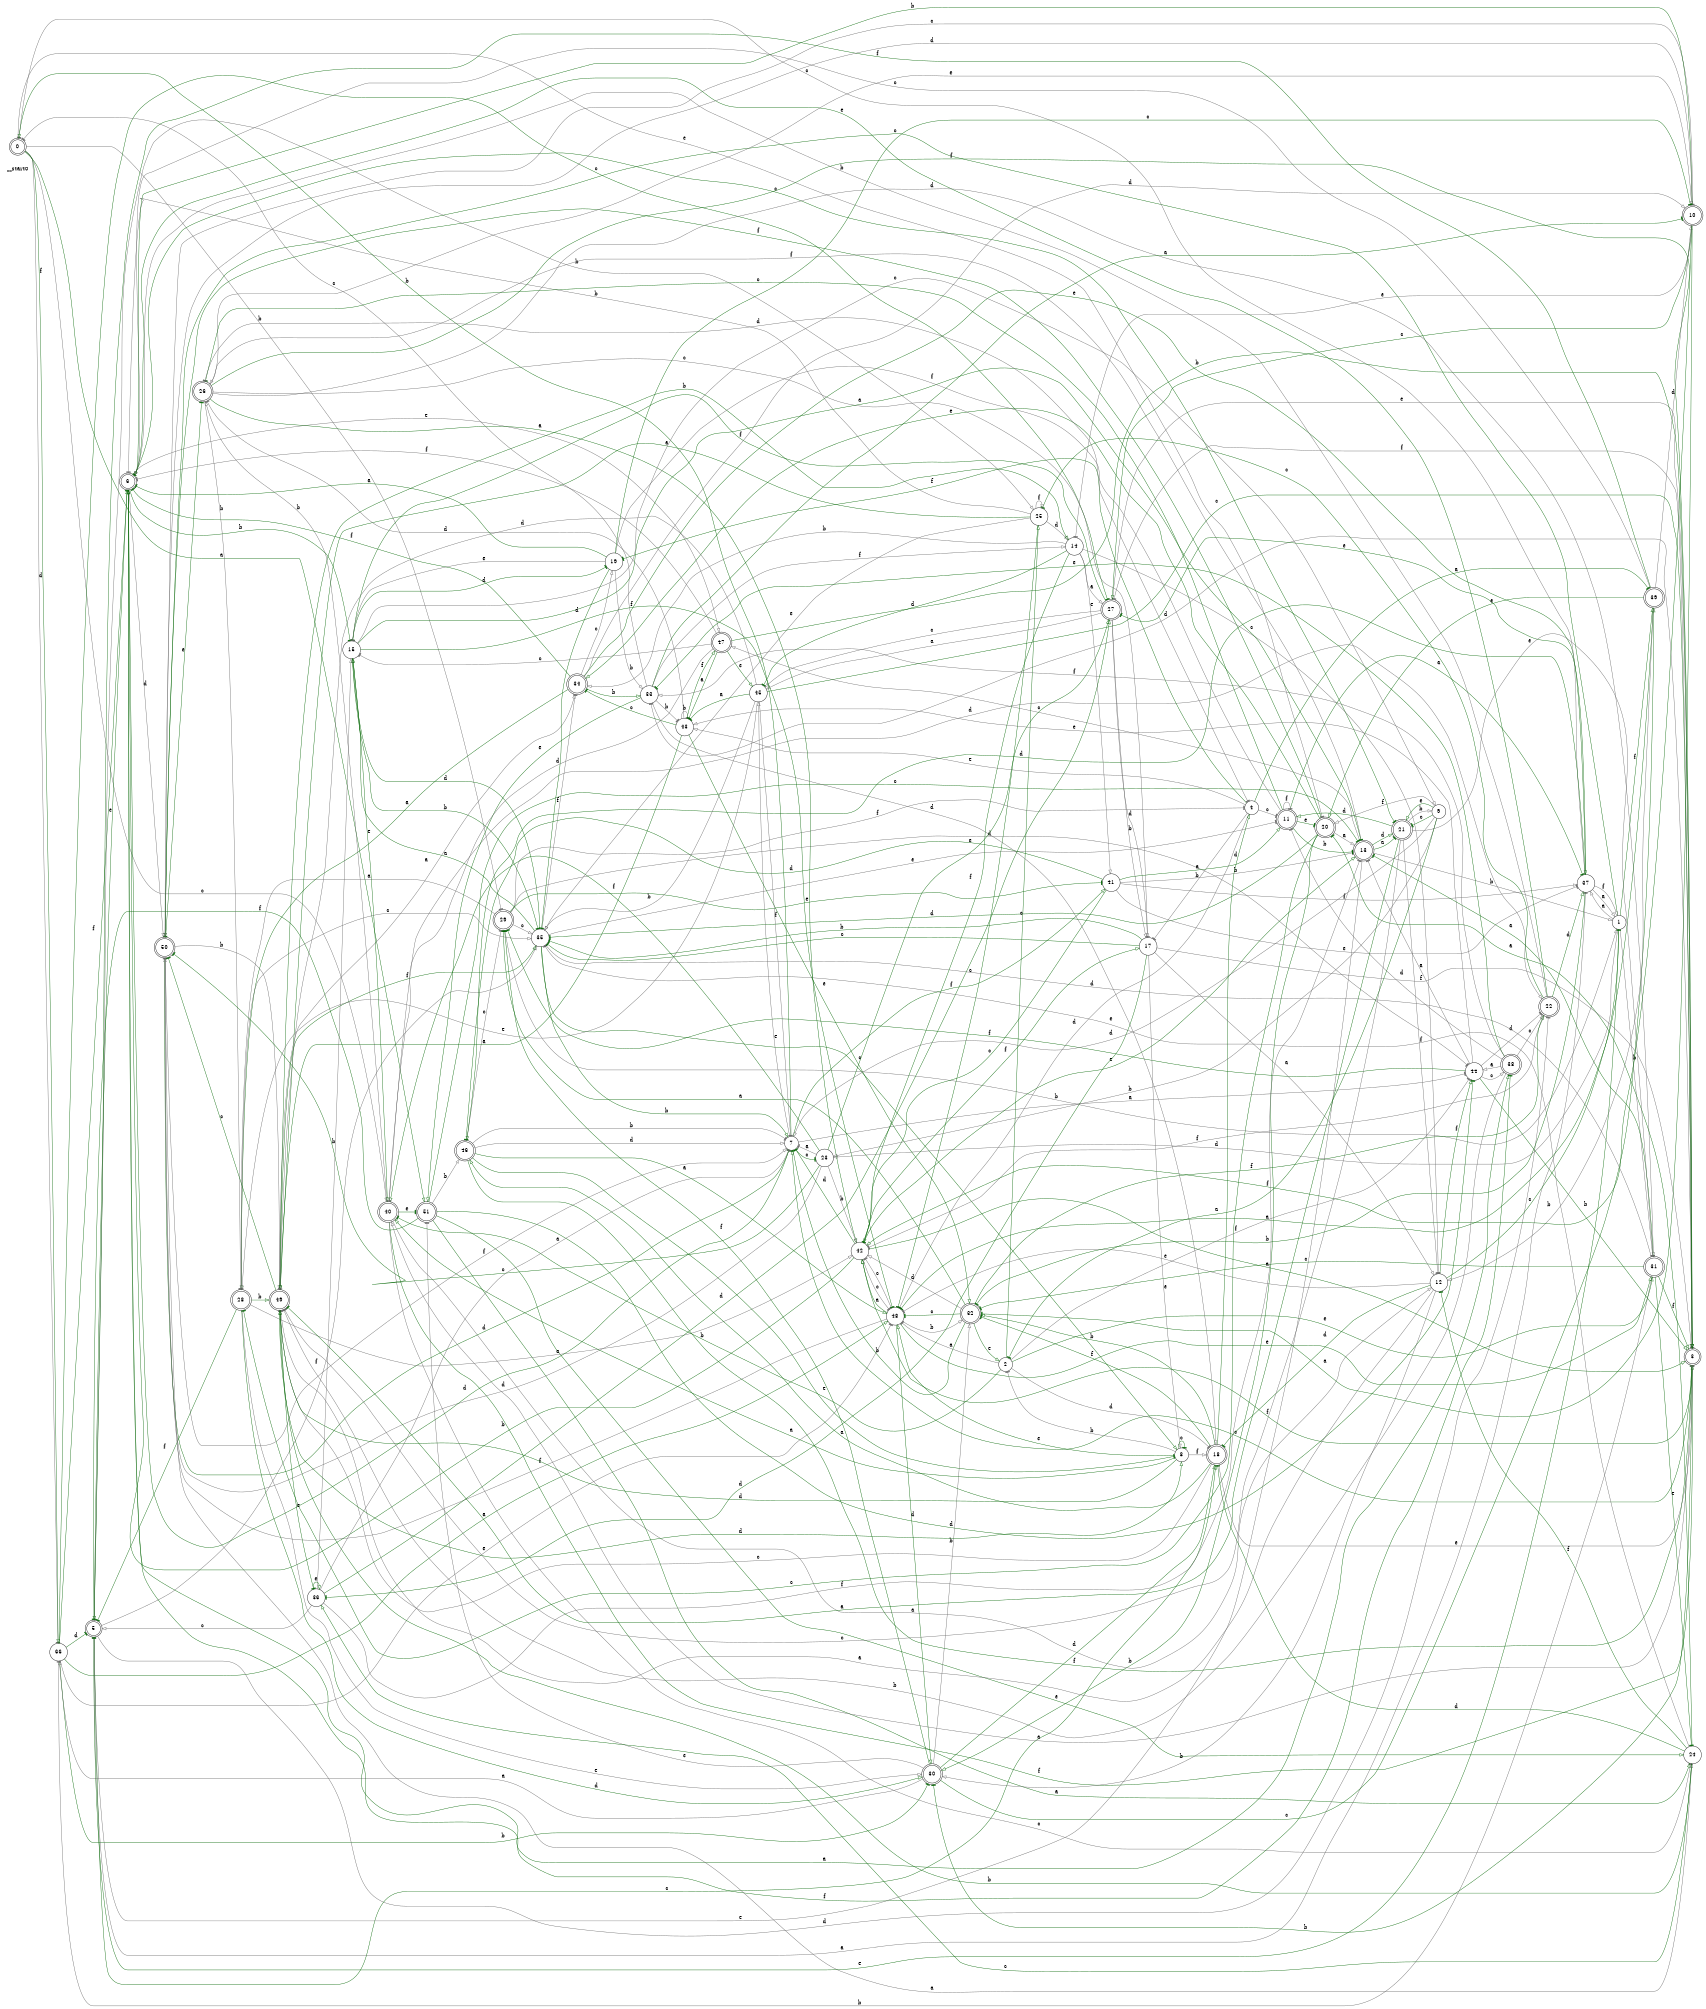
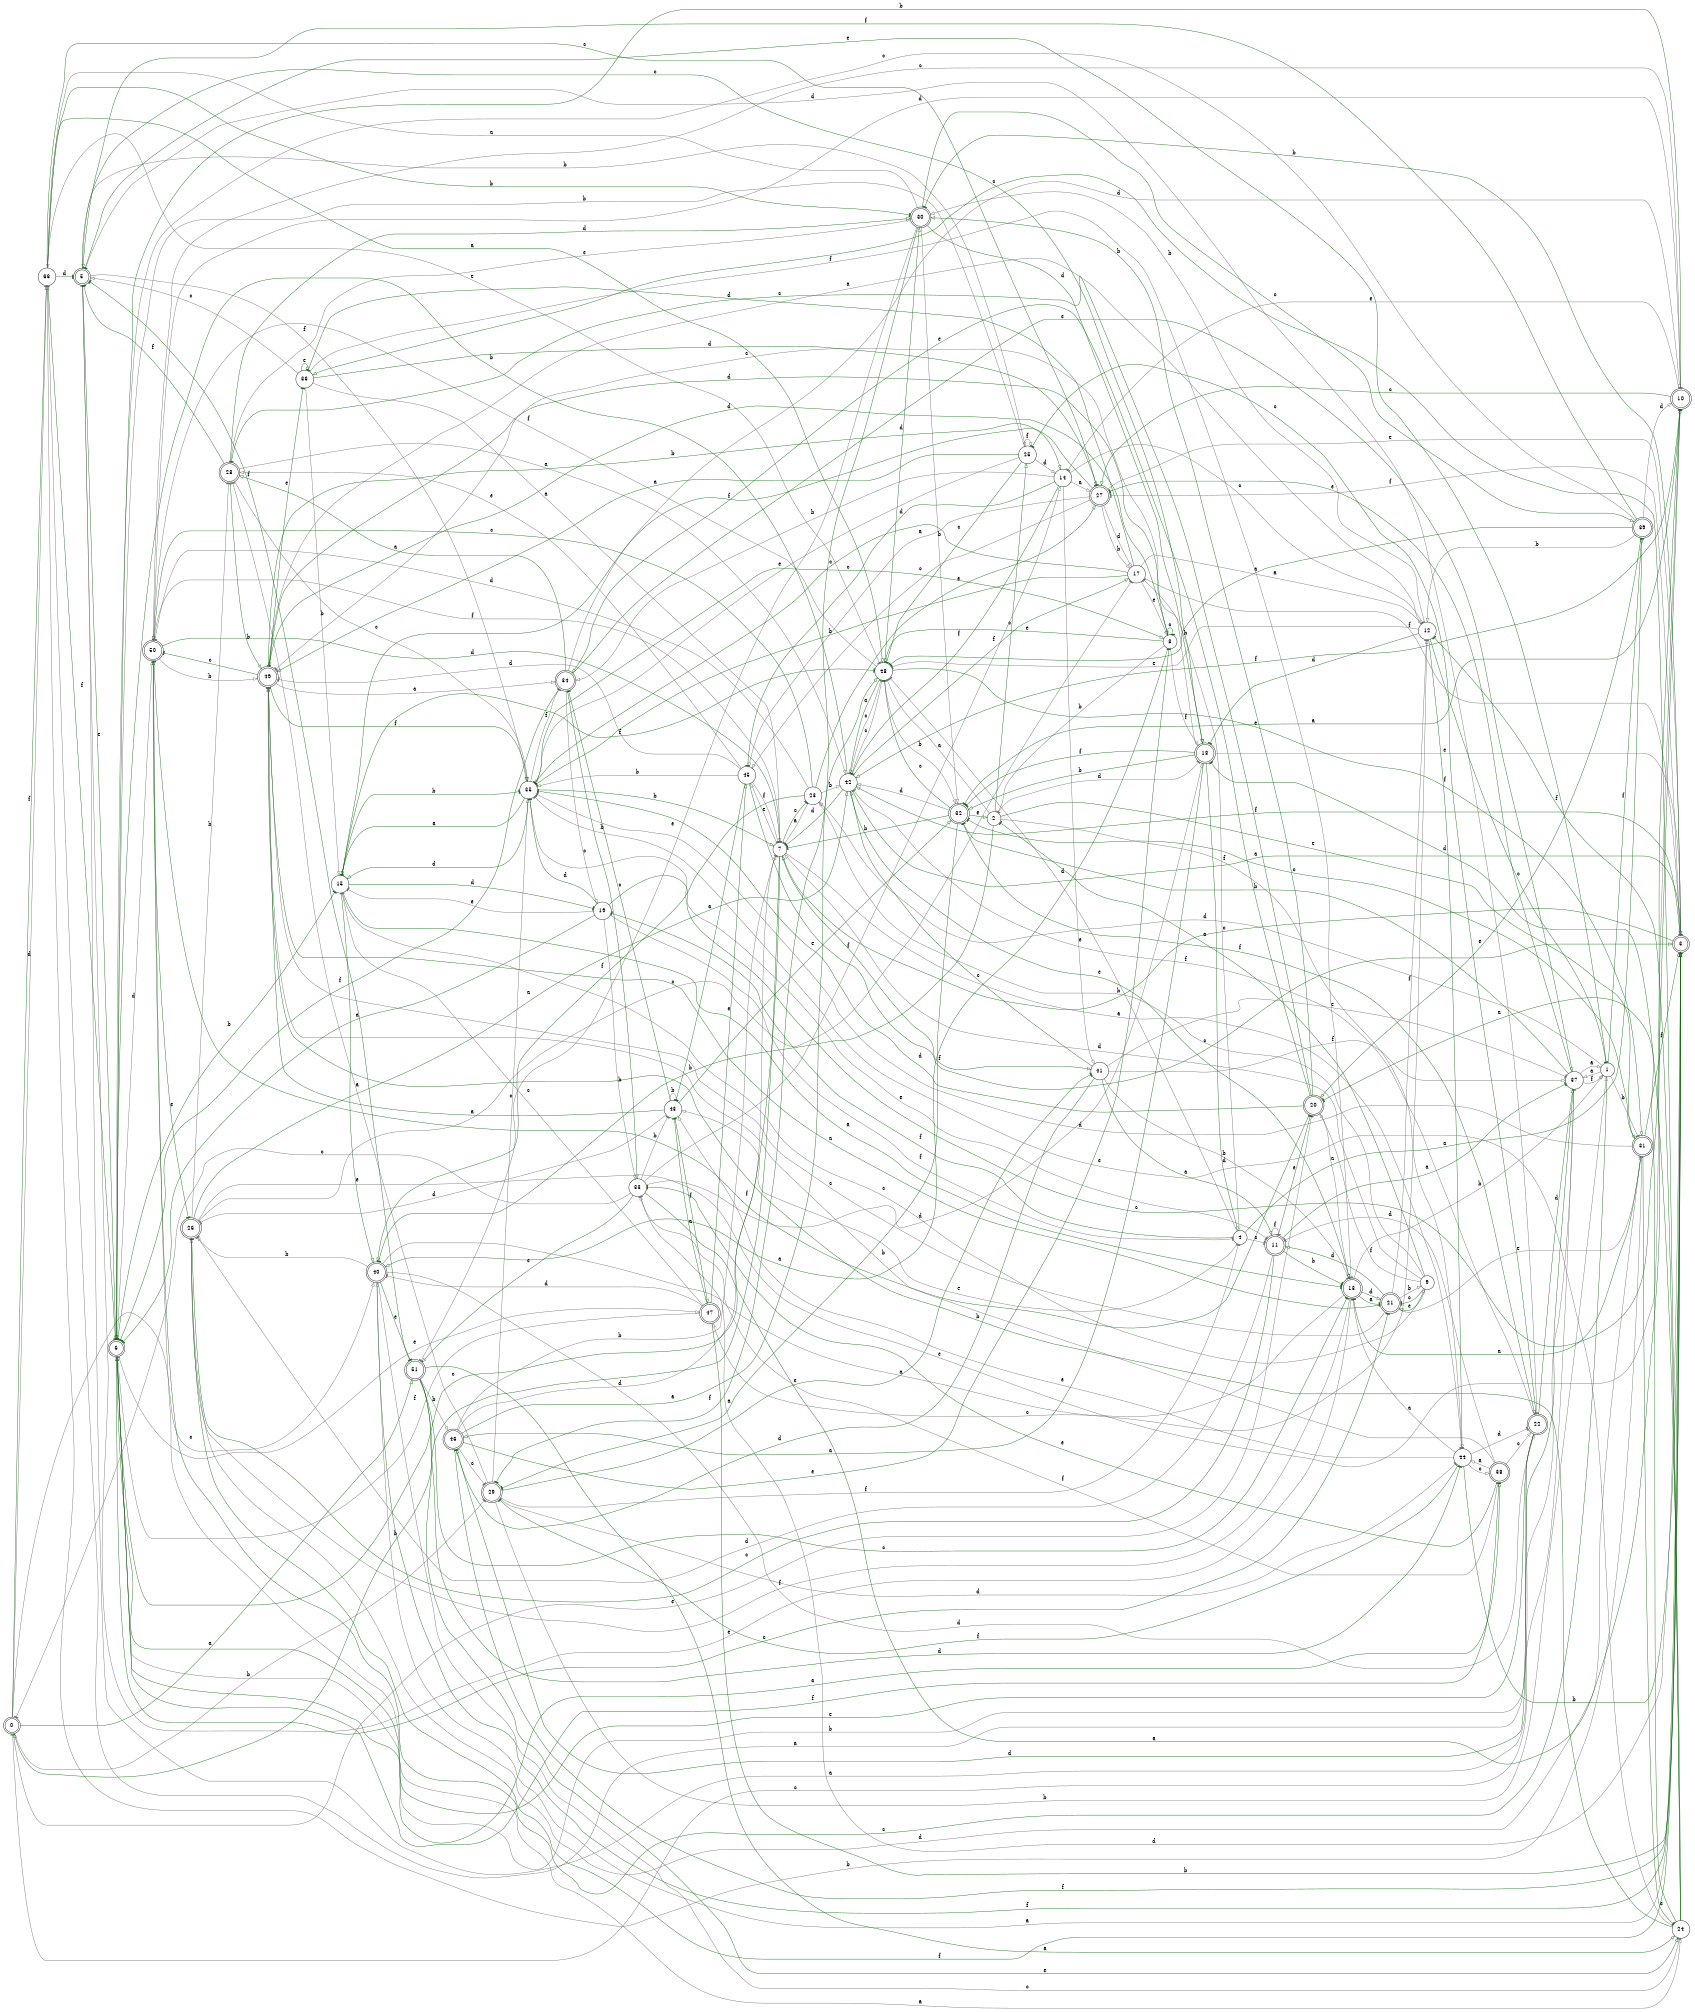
(18, 169) -> none
(465, 1388) -> (453, 1374)
none -> (254, 1796)
